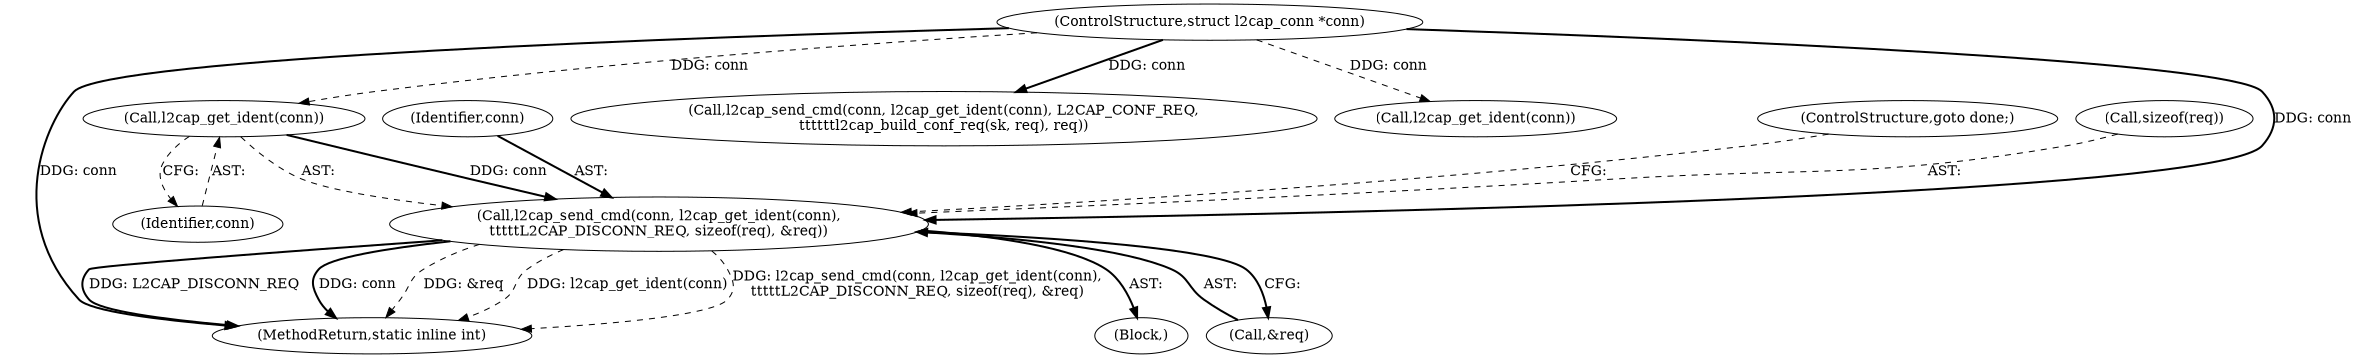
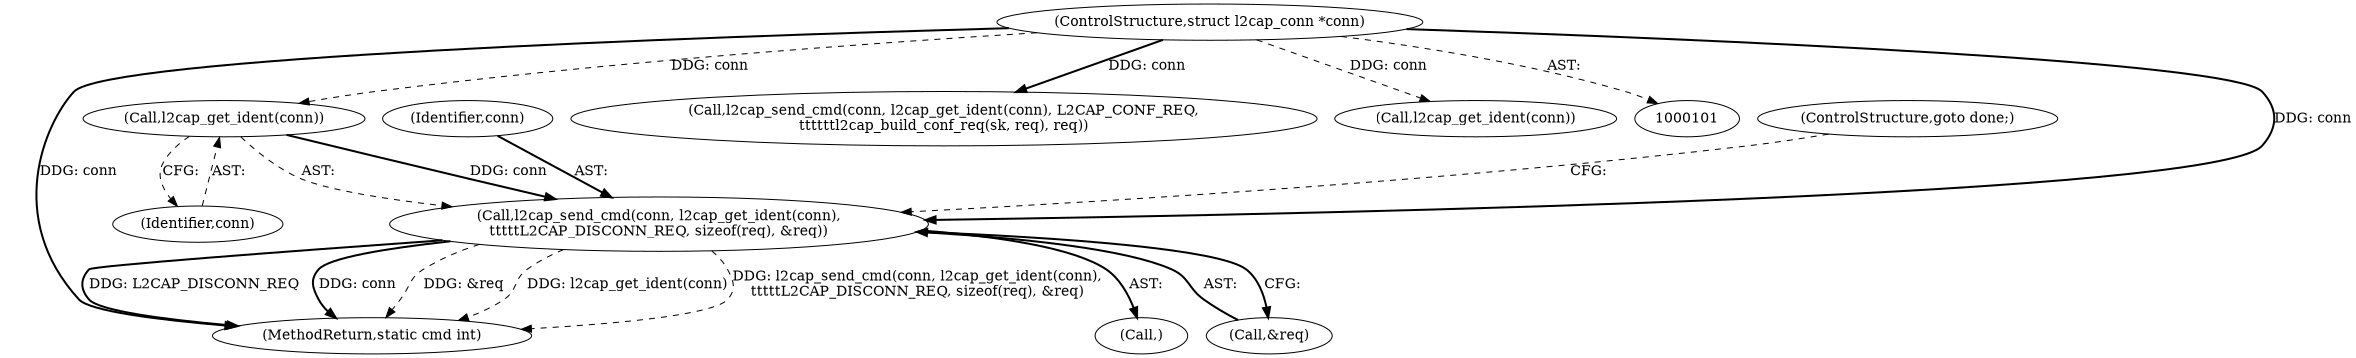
none -> (1687, 119)
(2164, 119) -> none
(372, 336) -> (372, 336)
(1141, 336) -> (1141, 336)
